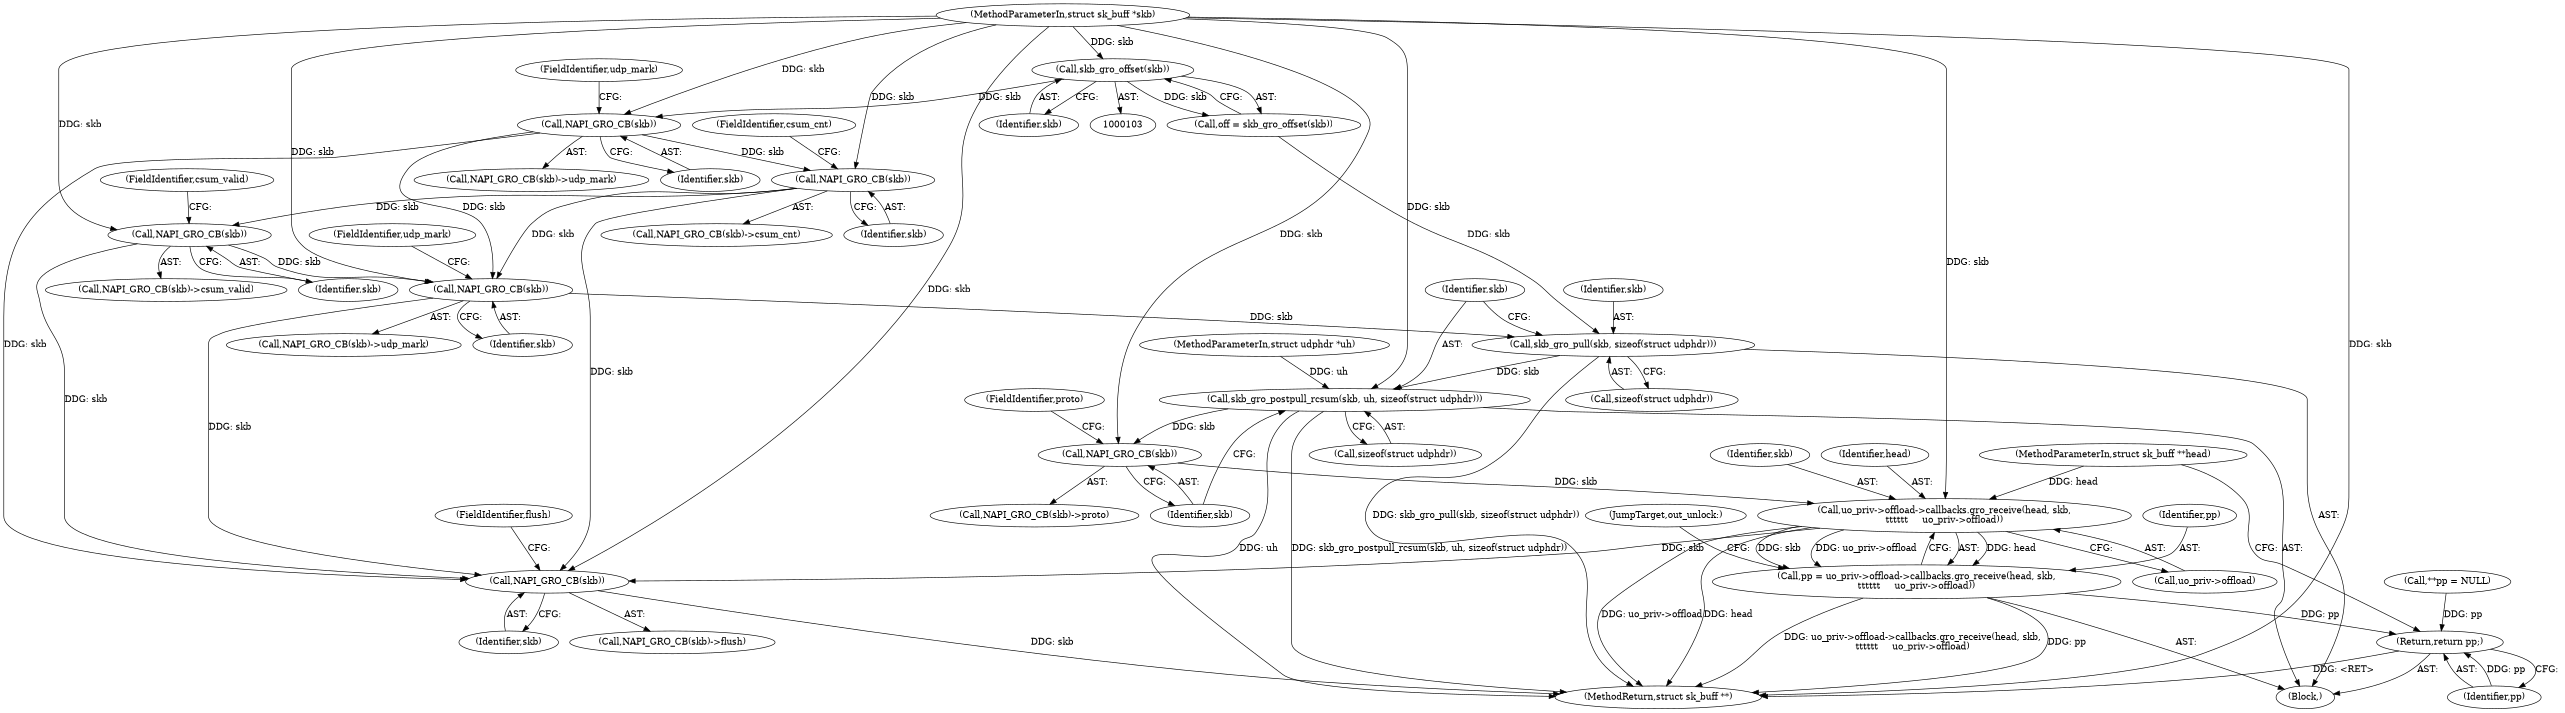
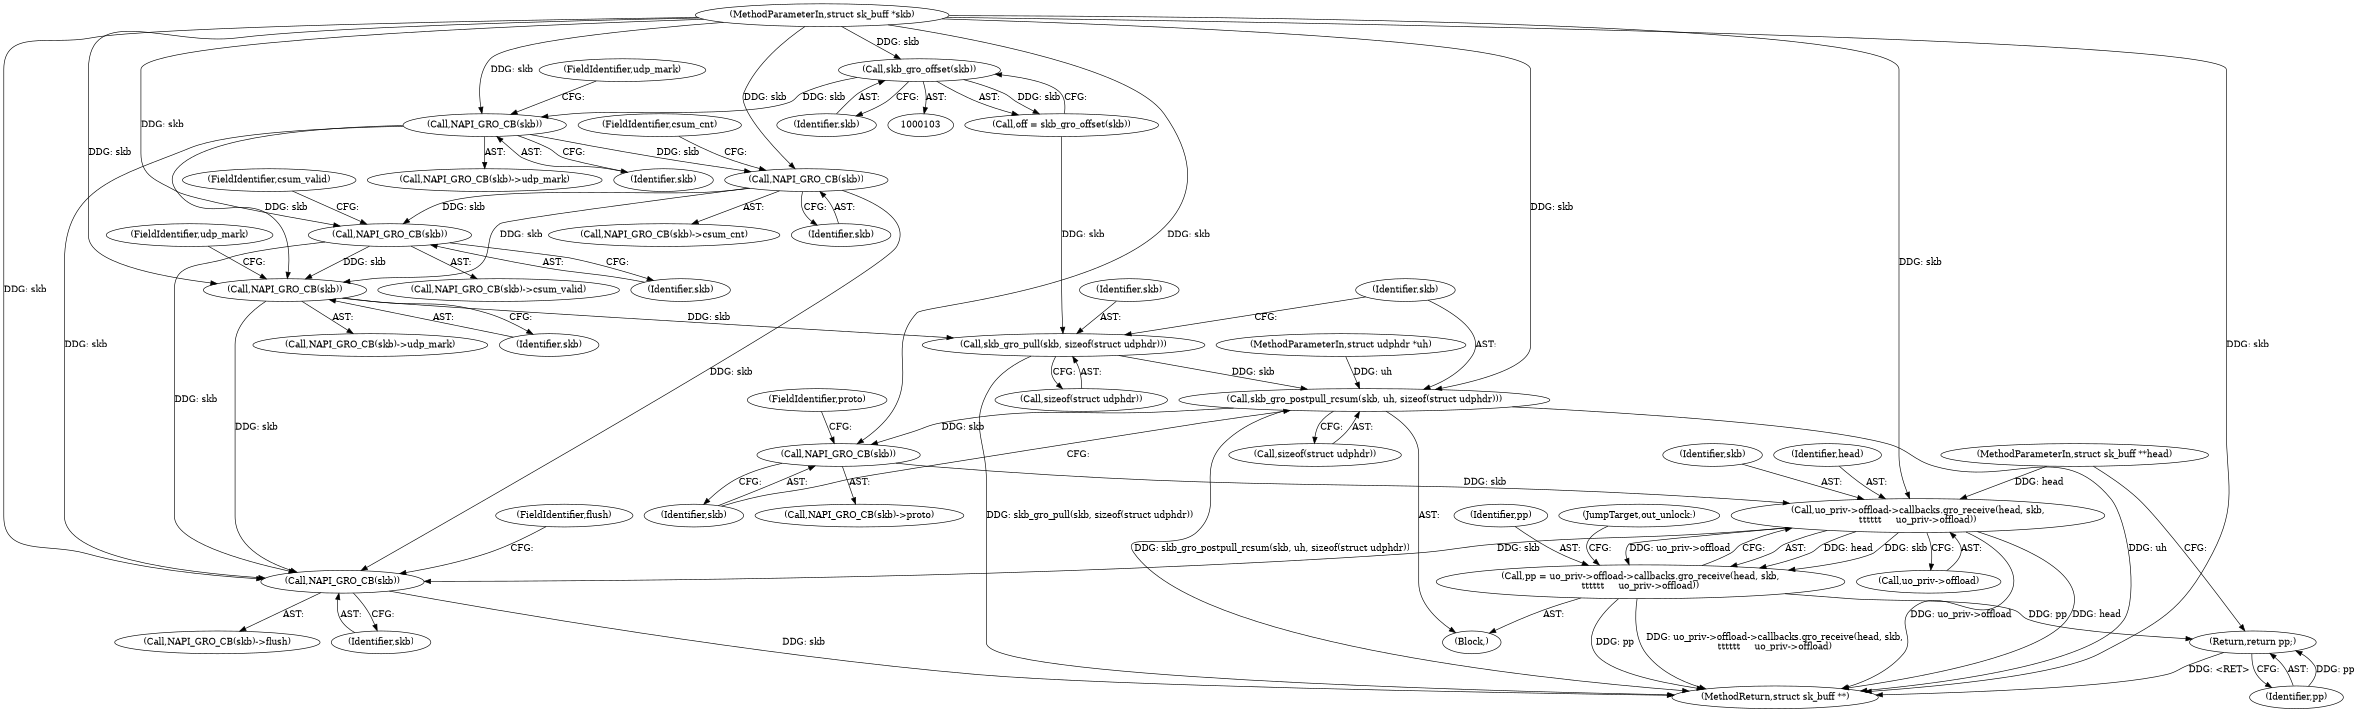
(2175, 372) -> none
(2448, 582) -> none
(2389, 681) -> none
